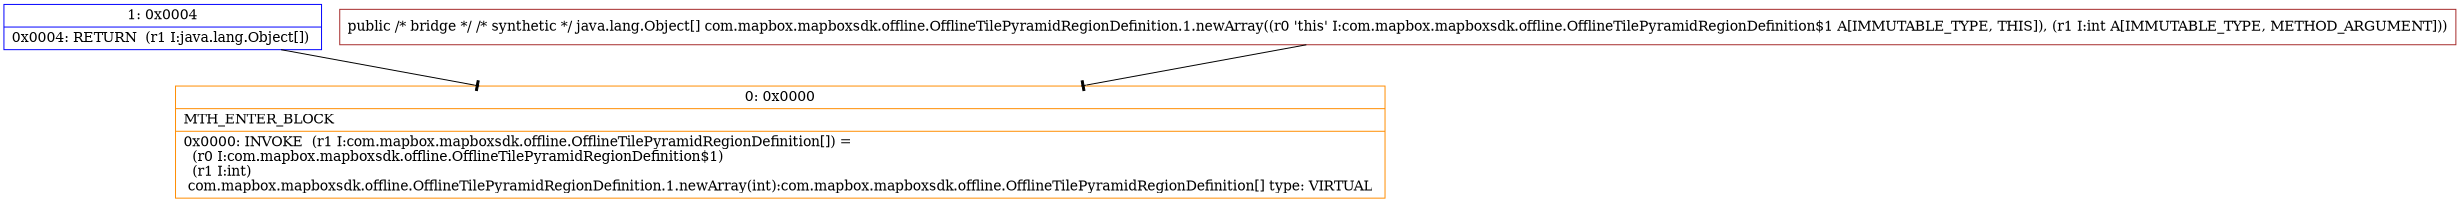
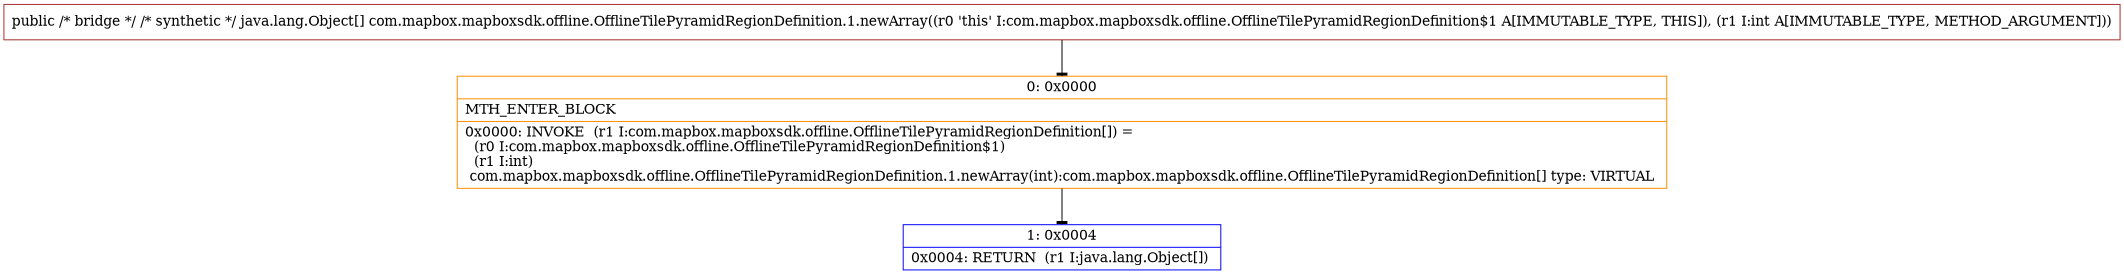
(378, 67) -> (1062, 204)
